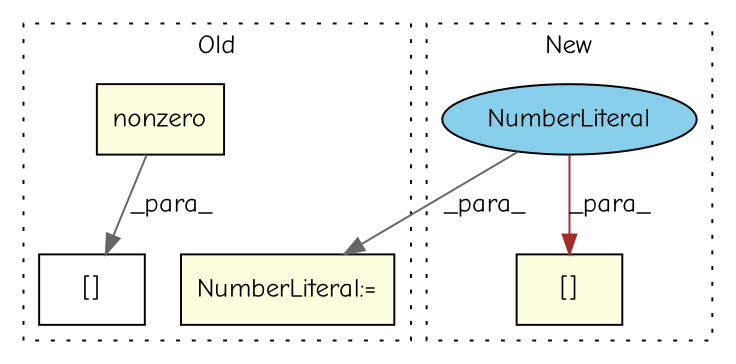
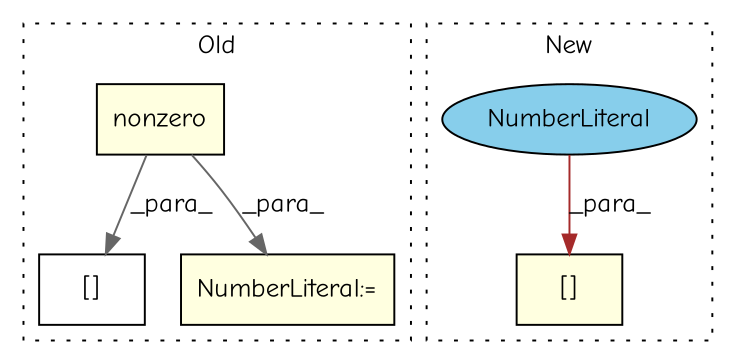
(440, 198) -> (225, 195)
